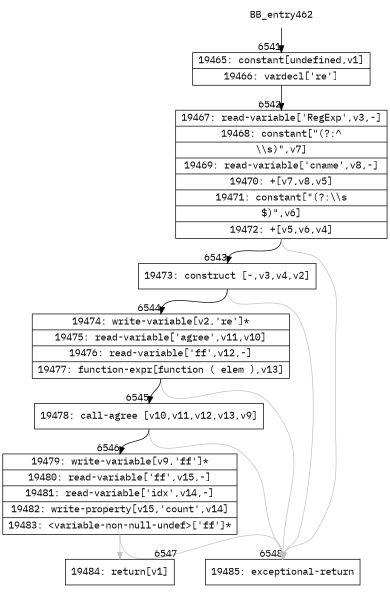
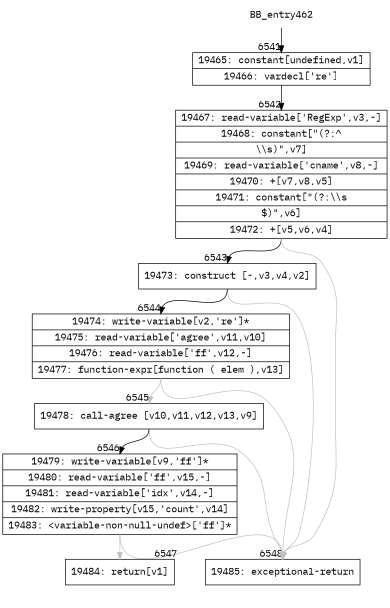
(157, 388) -> (157, 388)
